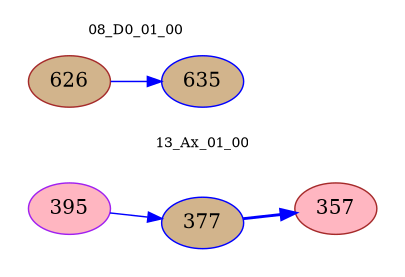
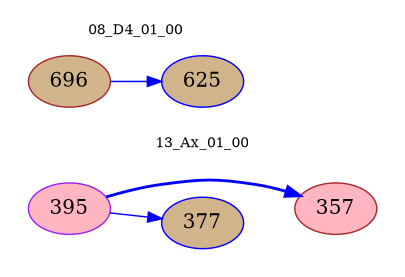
(136, 31) -> (136, 31)
(69, 81) -> (69, 81)
(203, 81) -> (203, 81)
(262, 217) -> (196, 181)
